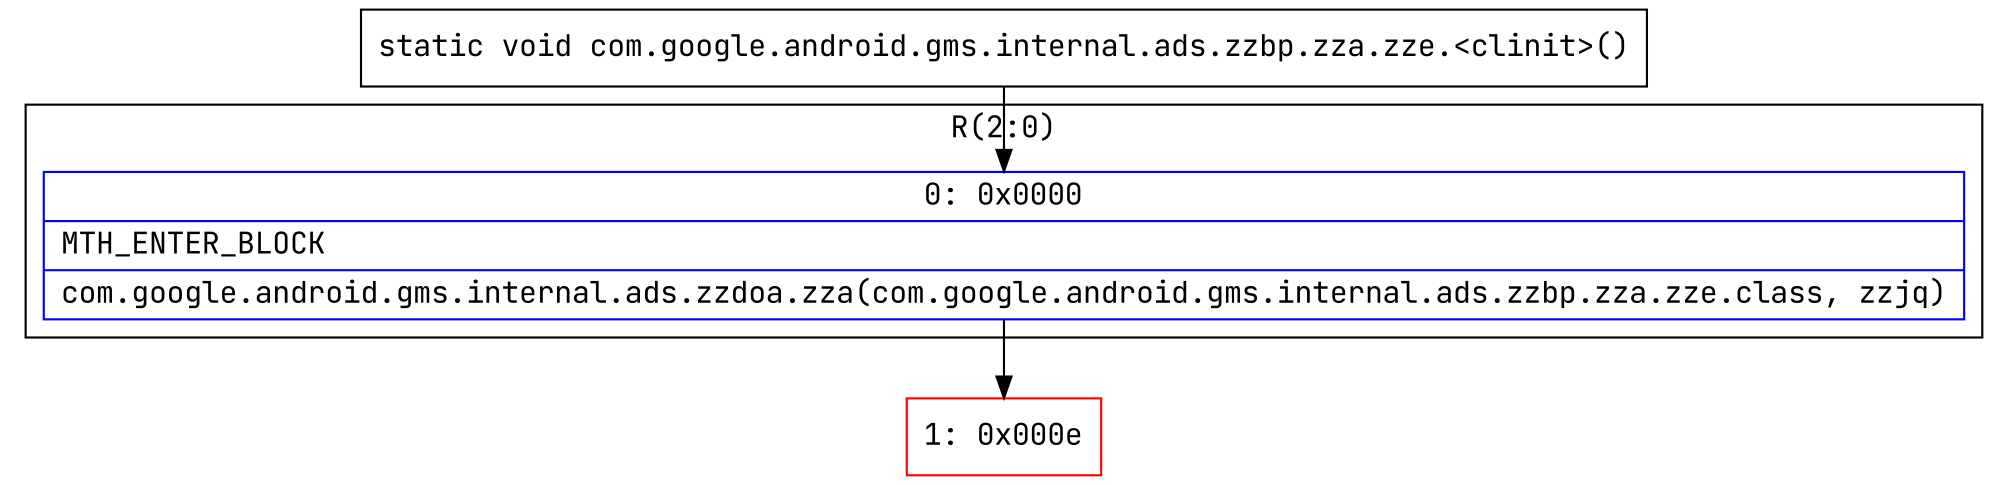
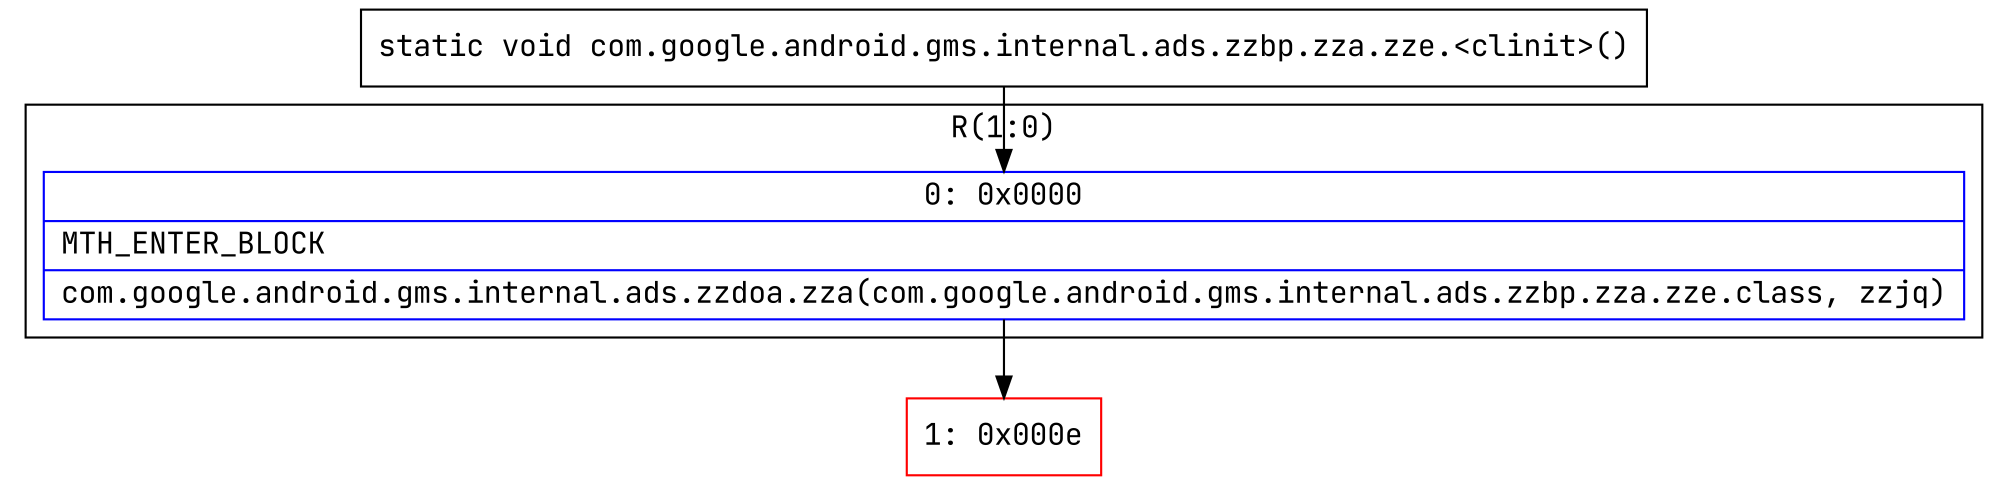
(1004, 129) -> (1004, 129)
